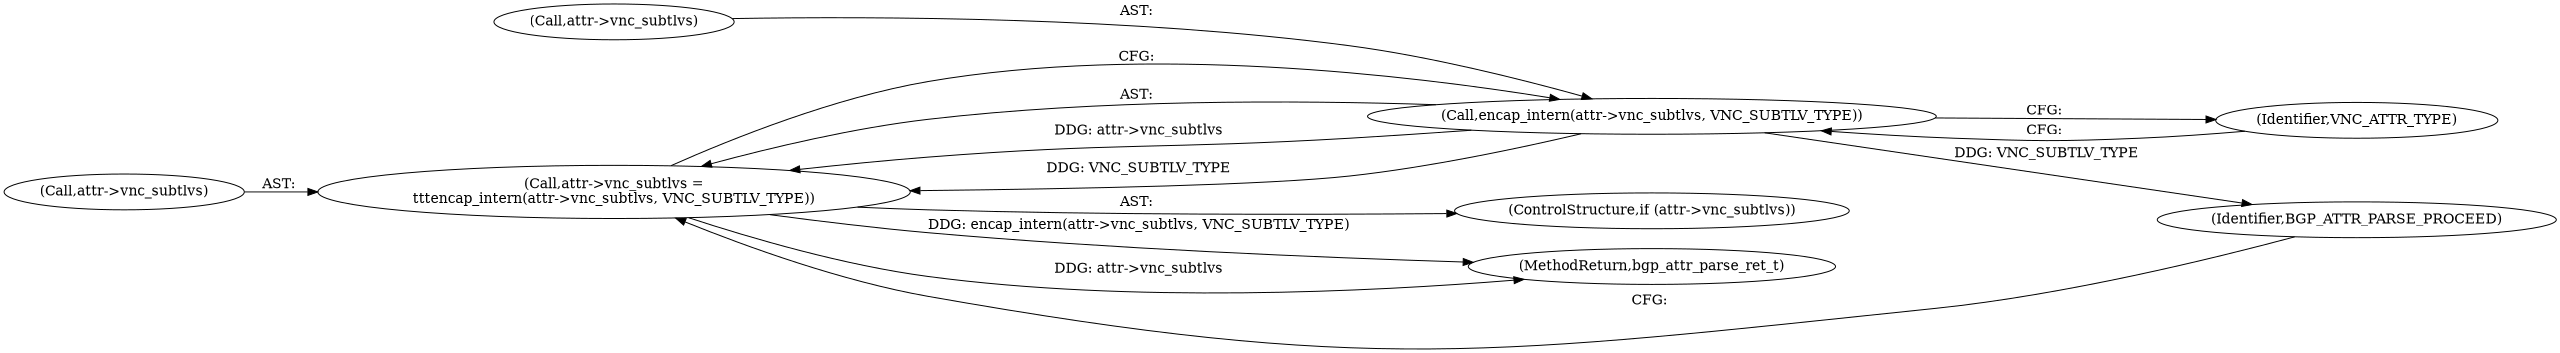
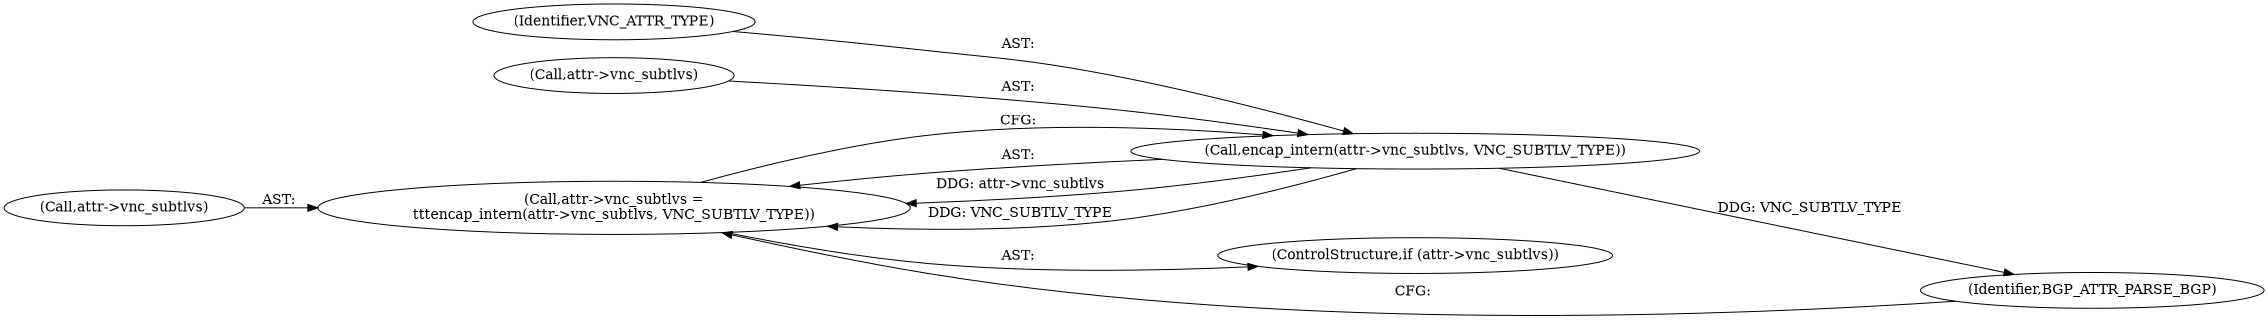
(2071, 119) -> none
(2047, 131) -> (1020, 44)
(2357, 220) -> (2092, 290)
(1652, 267) -> none
